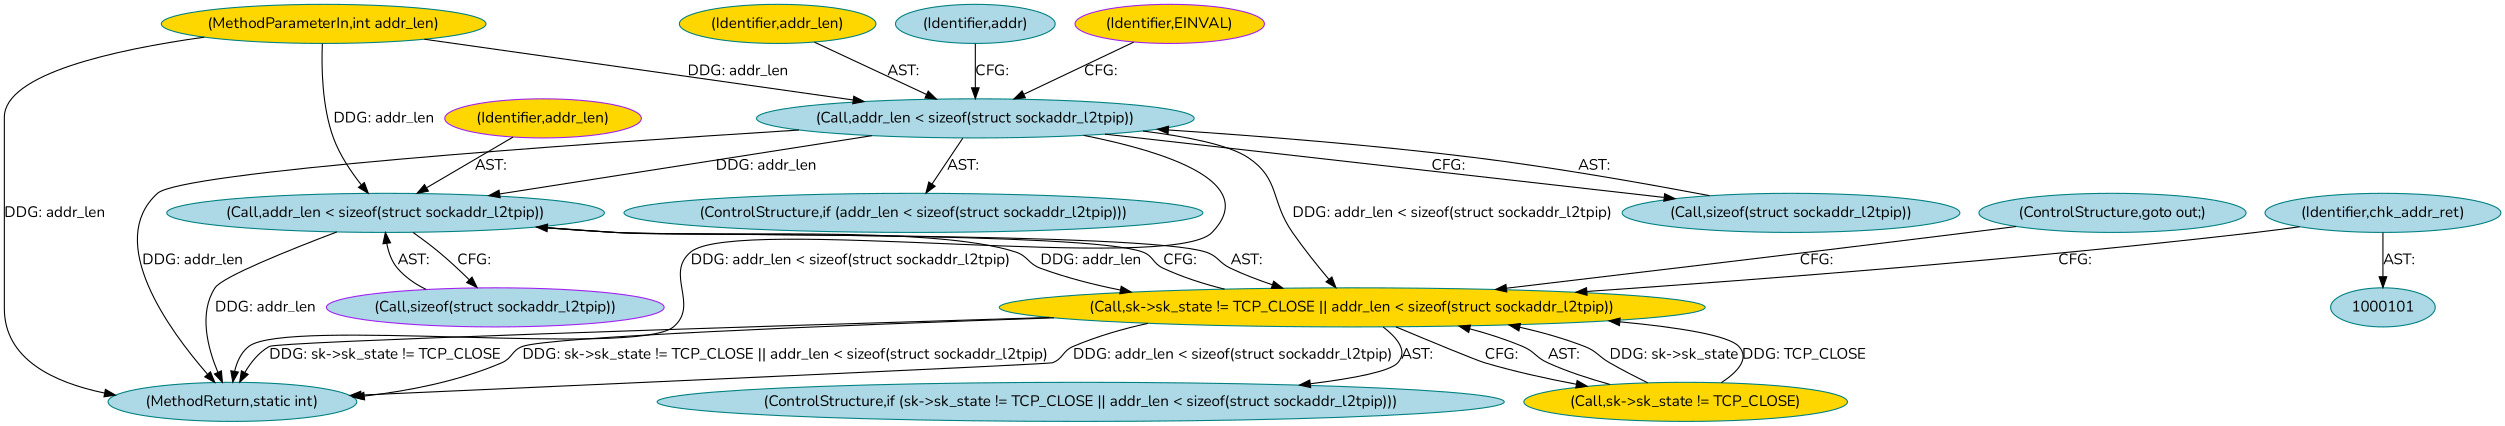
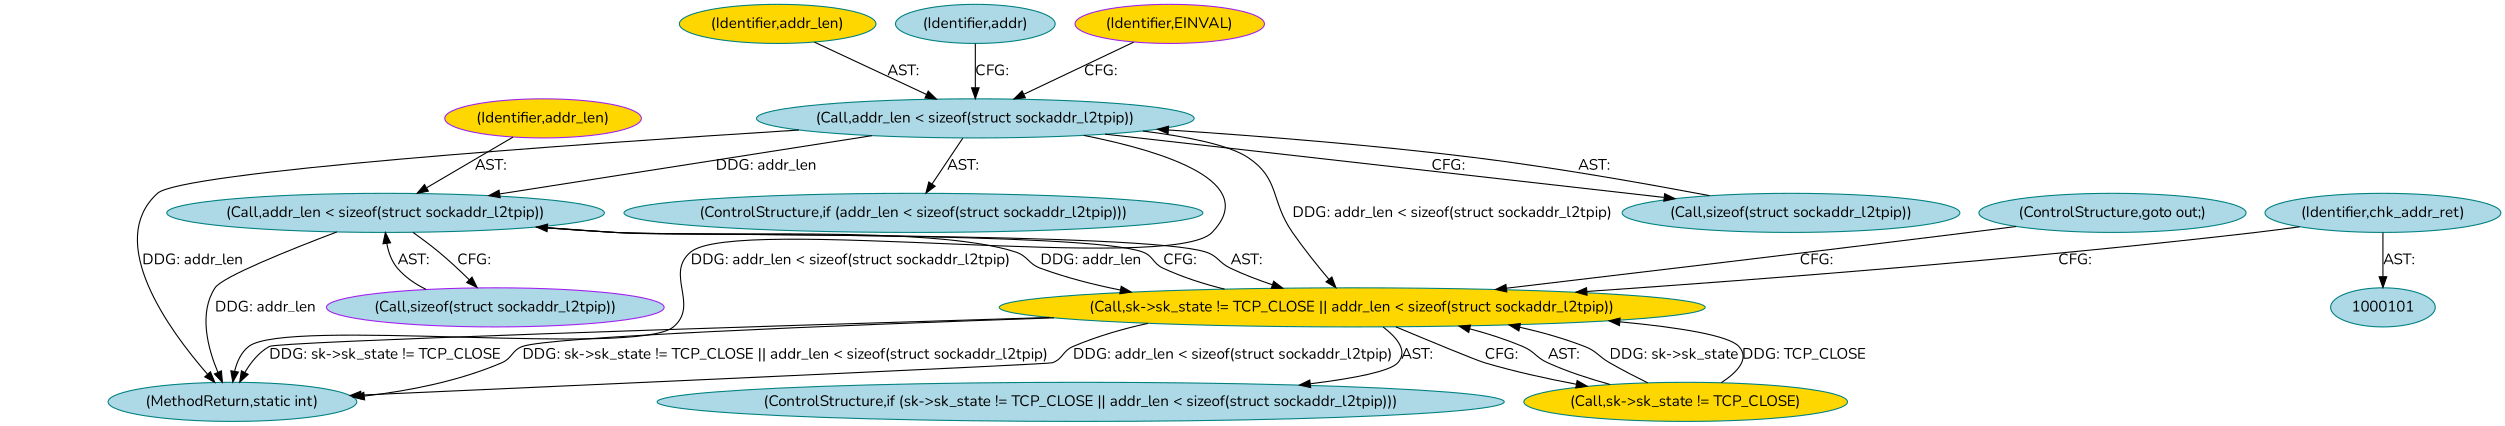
(324, 24) -> none
